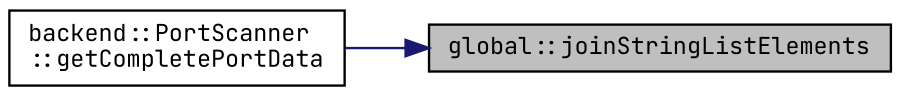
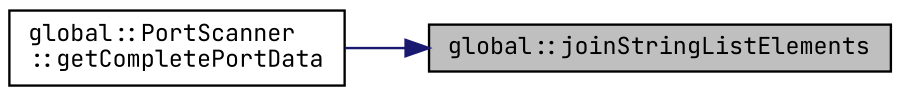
(177, 48) -> (177, 48)
